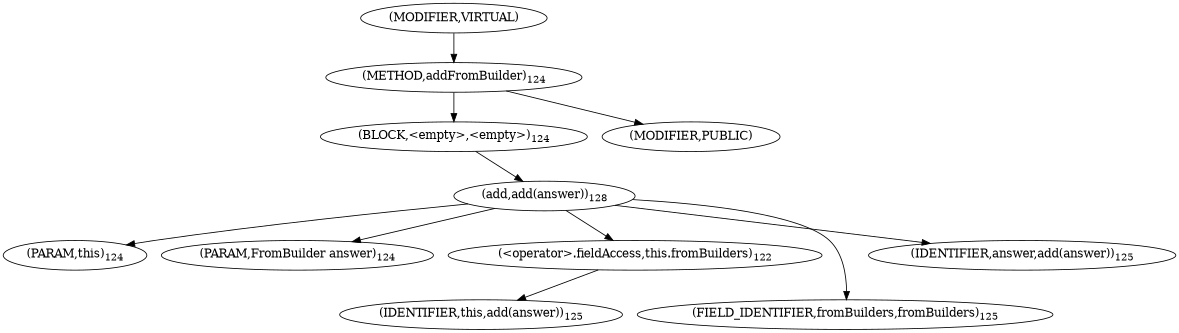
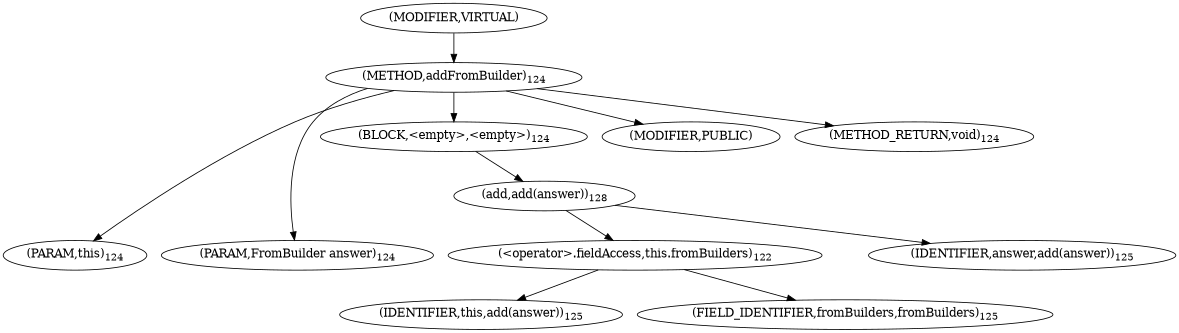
none -> (914, 137)
(761, 214) -> (736, 284)
(301, 222) -> (240, 148)
(428, 224) -> (301, 143)
